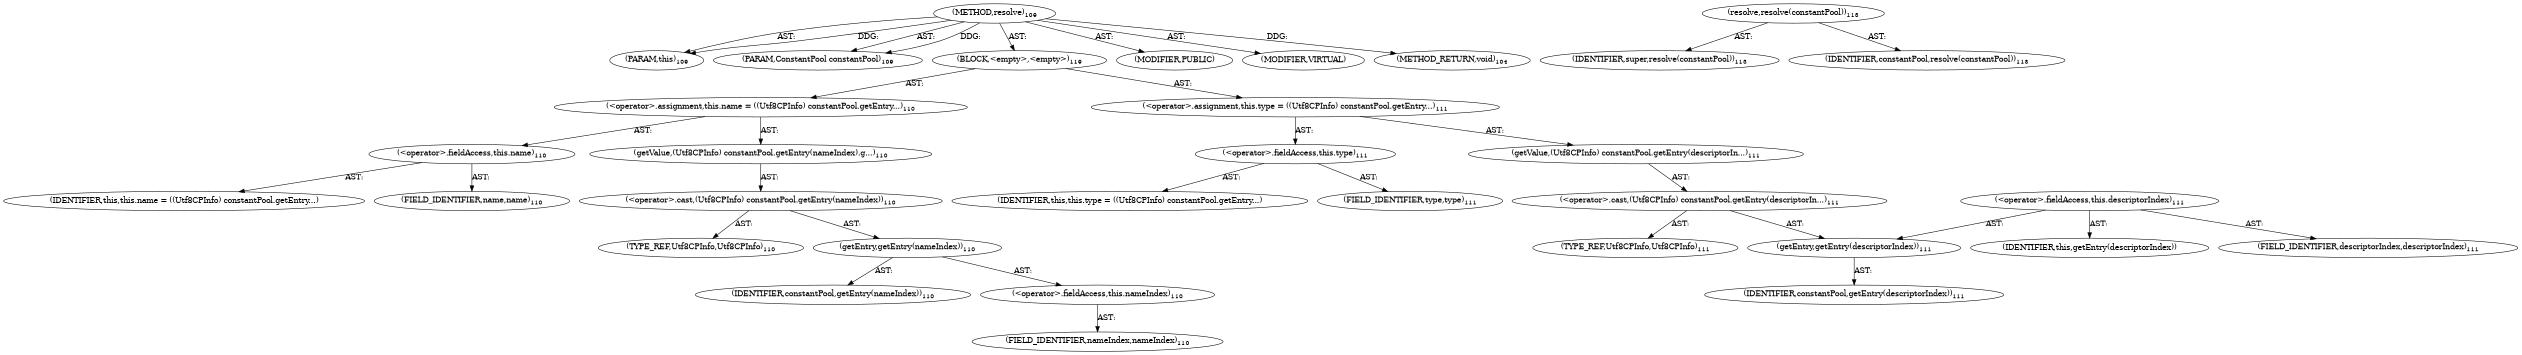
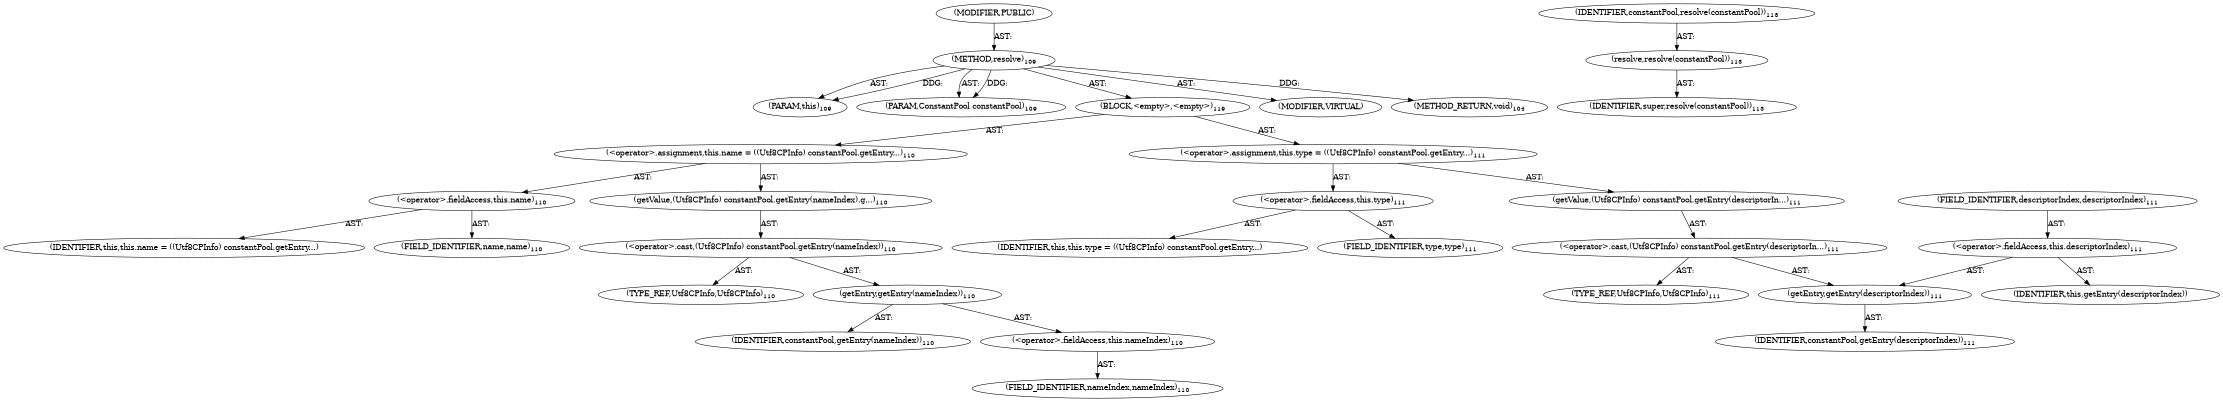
(1082, 36) -> (994, 34)
(1857, 36) -> (1677, 34)
(2226, 224) -> (2048, 222)
